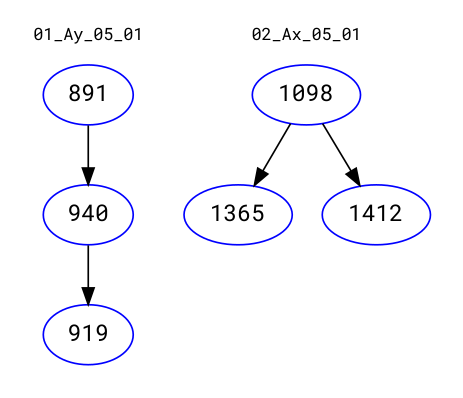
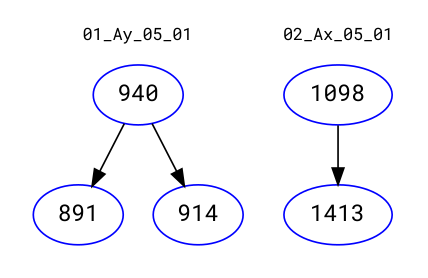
(88, 147) -> (112, 147)
(238, 215) -> none
(376, 215) -> (338, 215)
(88, 335) -> (198, 215)
